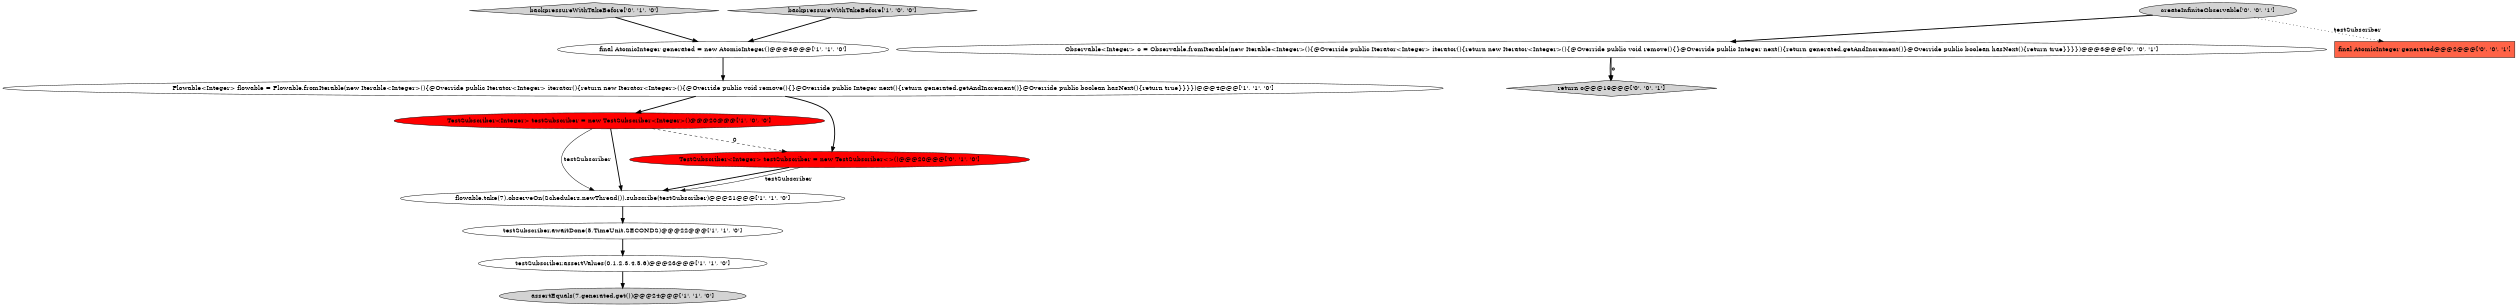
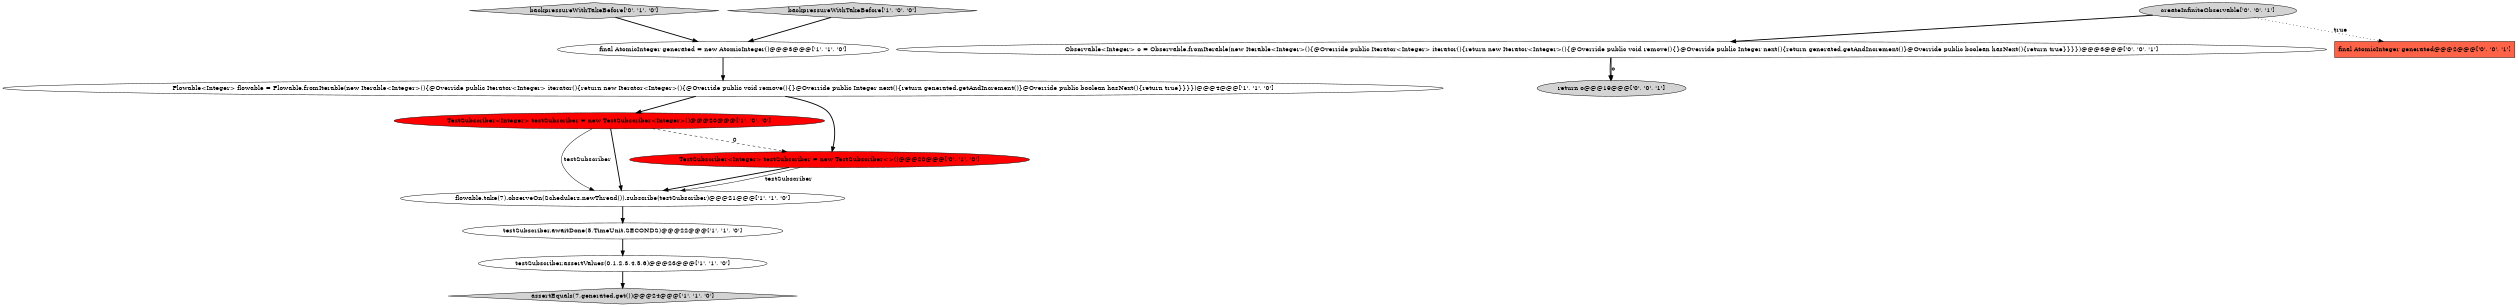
(2357, 30) -> (2341, 30)
(1612, 88) -> (1612, 88)
(623, 296) -> (623, 296)
